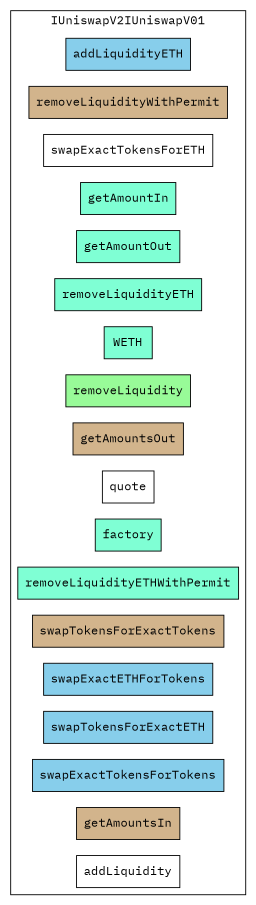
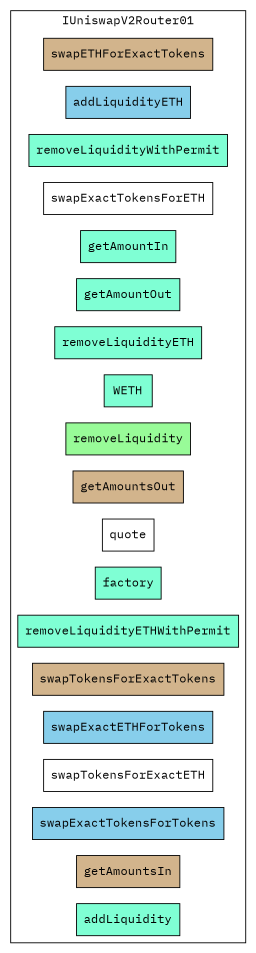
(128, 21) -> (128, 21)
none -> (128, 54)
(128, 102) -> (128, 150)
(128, 727) -> (128, 775)
(128, 872) -> (128, 920)
